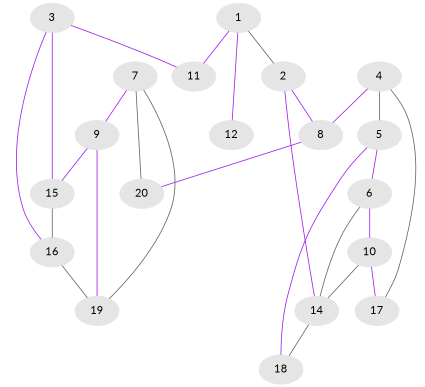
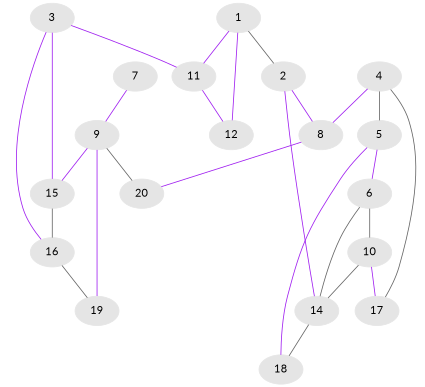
none -> (213, 106)
(139, 135) -> (119, 164)
(173, 201) -> none
(370, 223) -> (370, 223)
